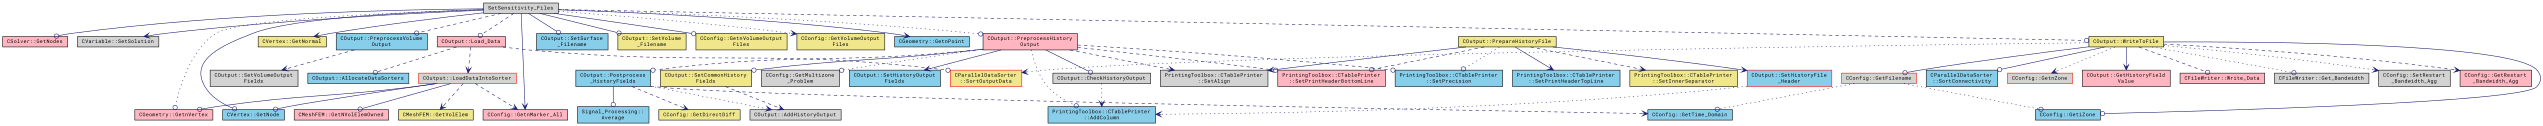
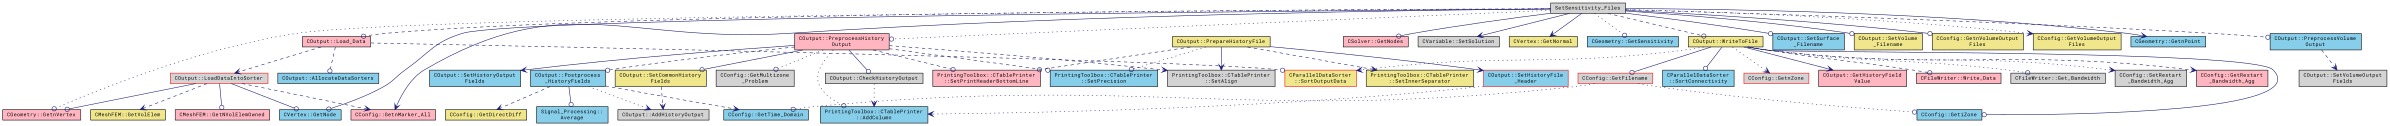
none -> (1633, 42)
(1566, 78) -> none
